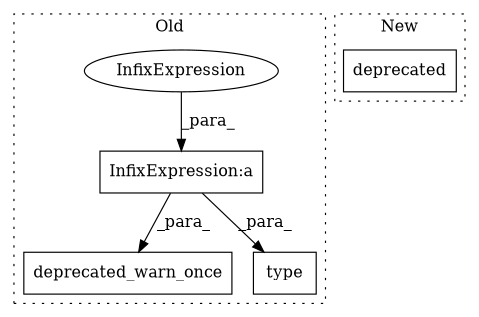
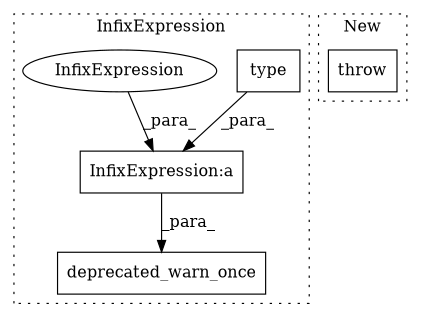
(170, 27) -> (162, 27)
(400, 71) -> (363, 71)
(229, 219) -> (219, 117)
